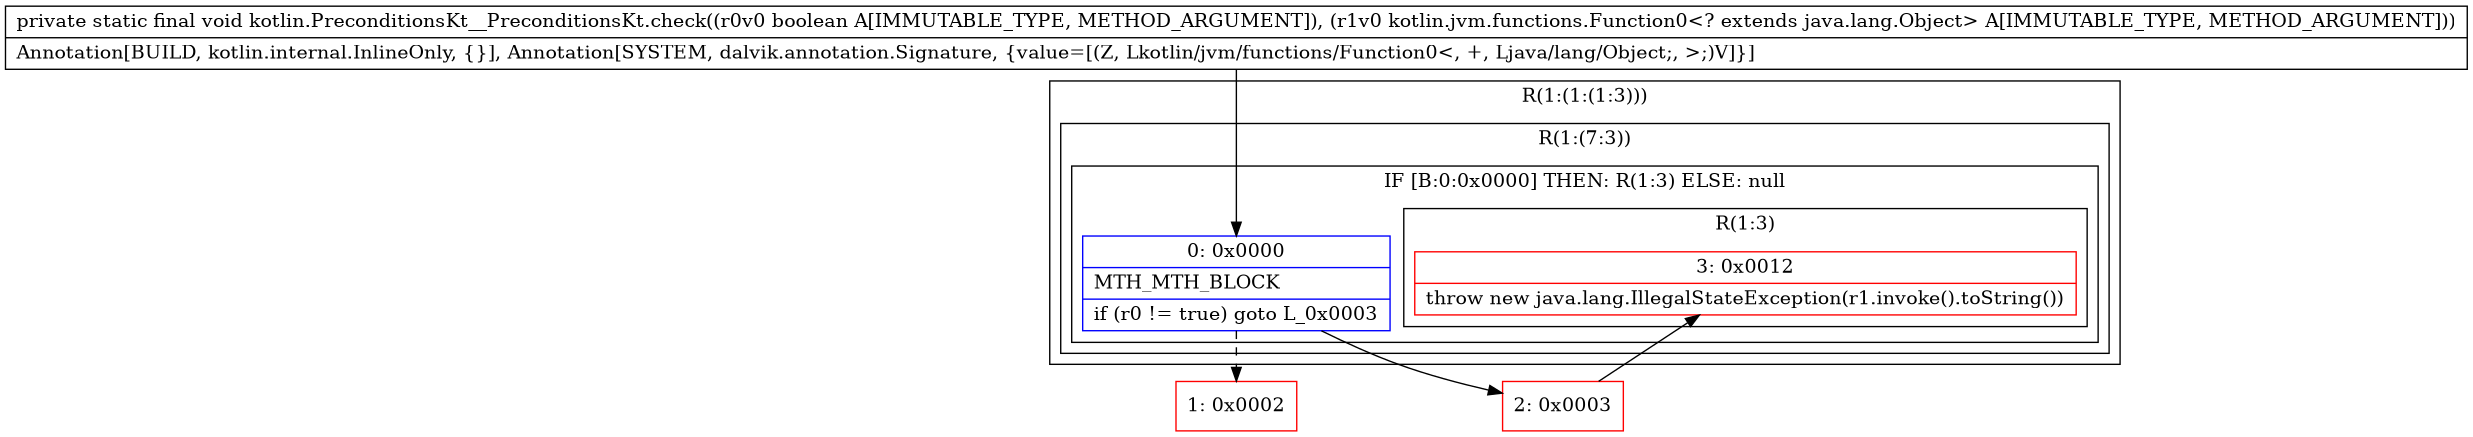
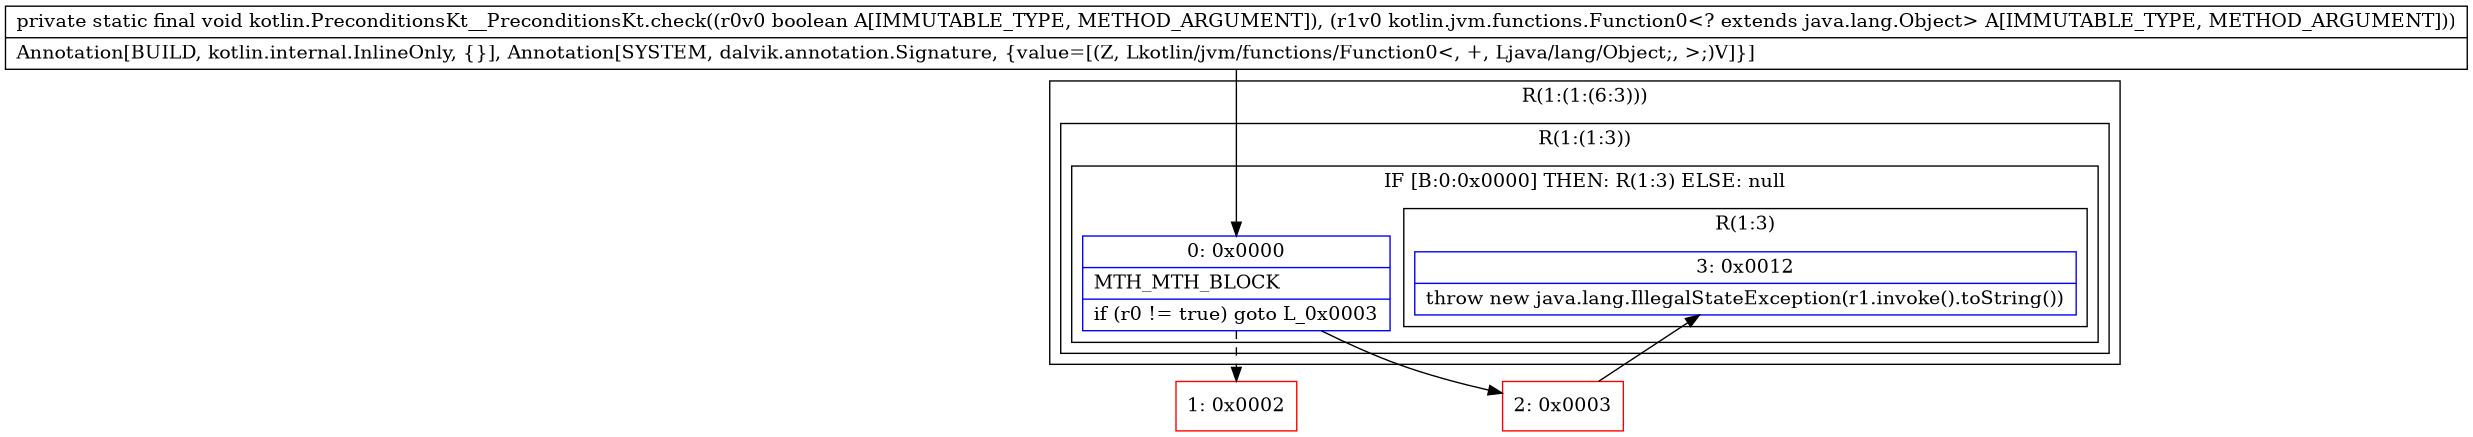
(1585, 97) -> (1585, 97)
(1585, 139) -> (1585, 139)
(1745, 283) -> (1745, 283)
